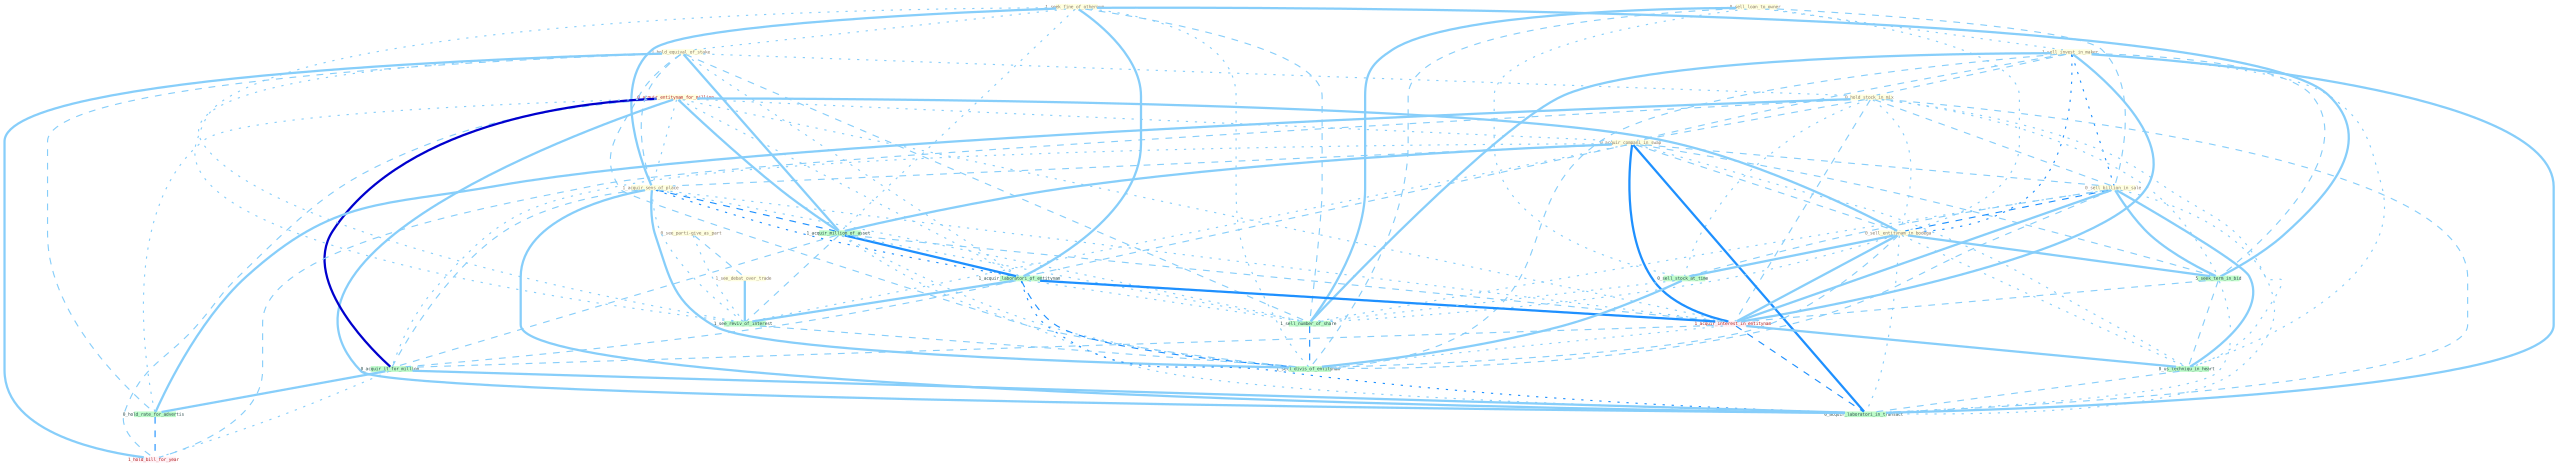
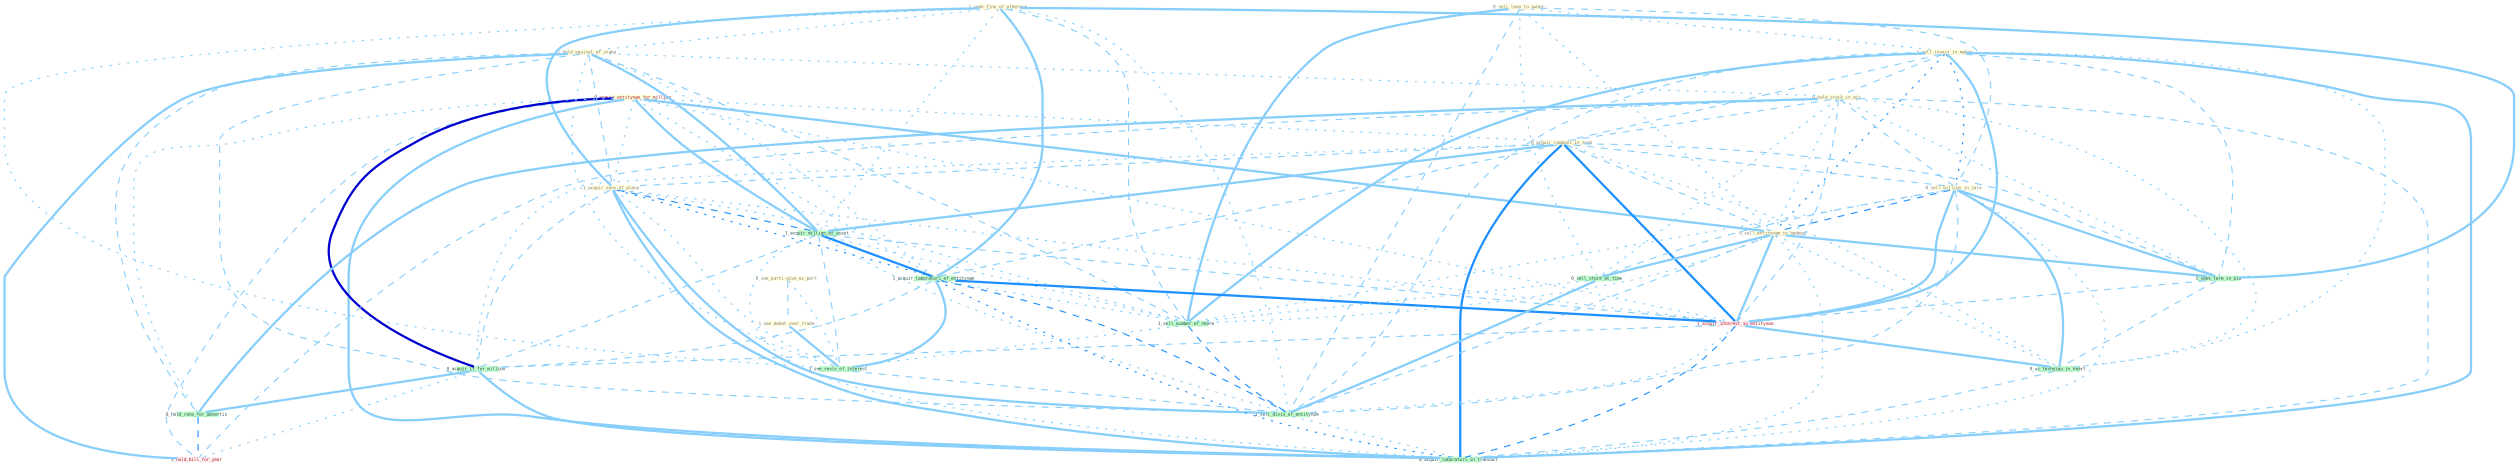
(1189, 233) -> (1079, 338)
(2176, 386) -> (1374, 437)
